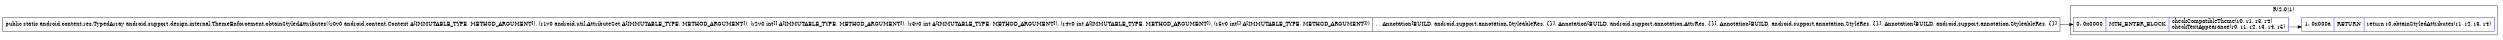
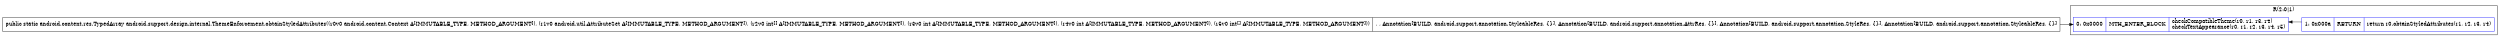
(2293, 27) -> (2297, 22)
